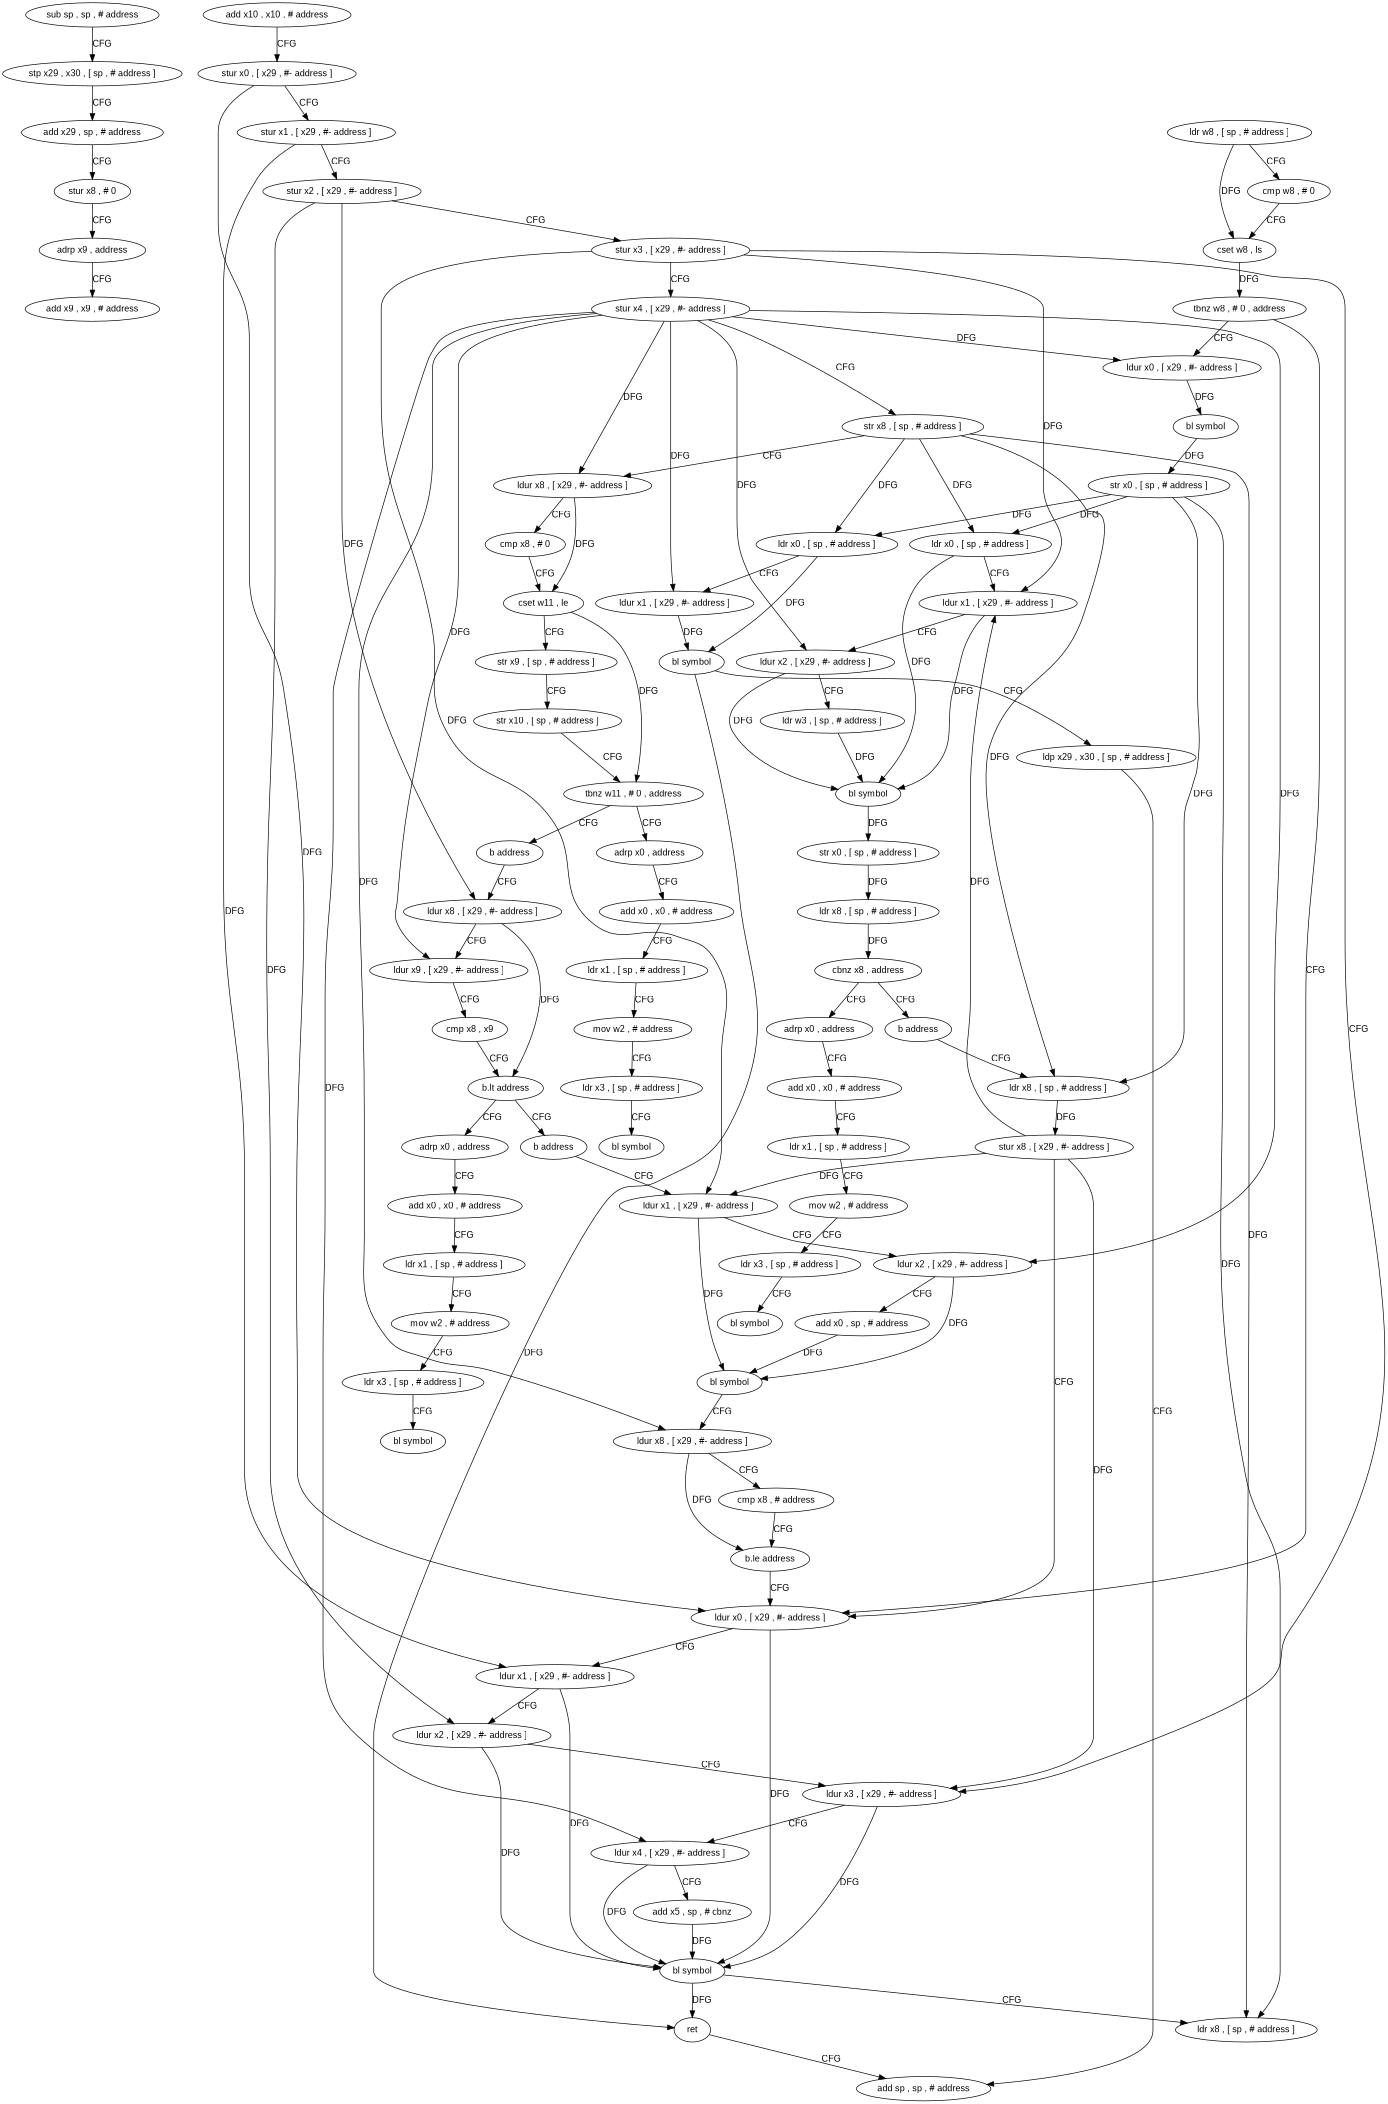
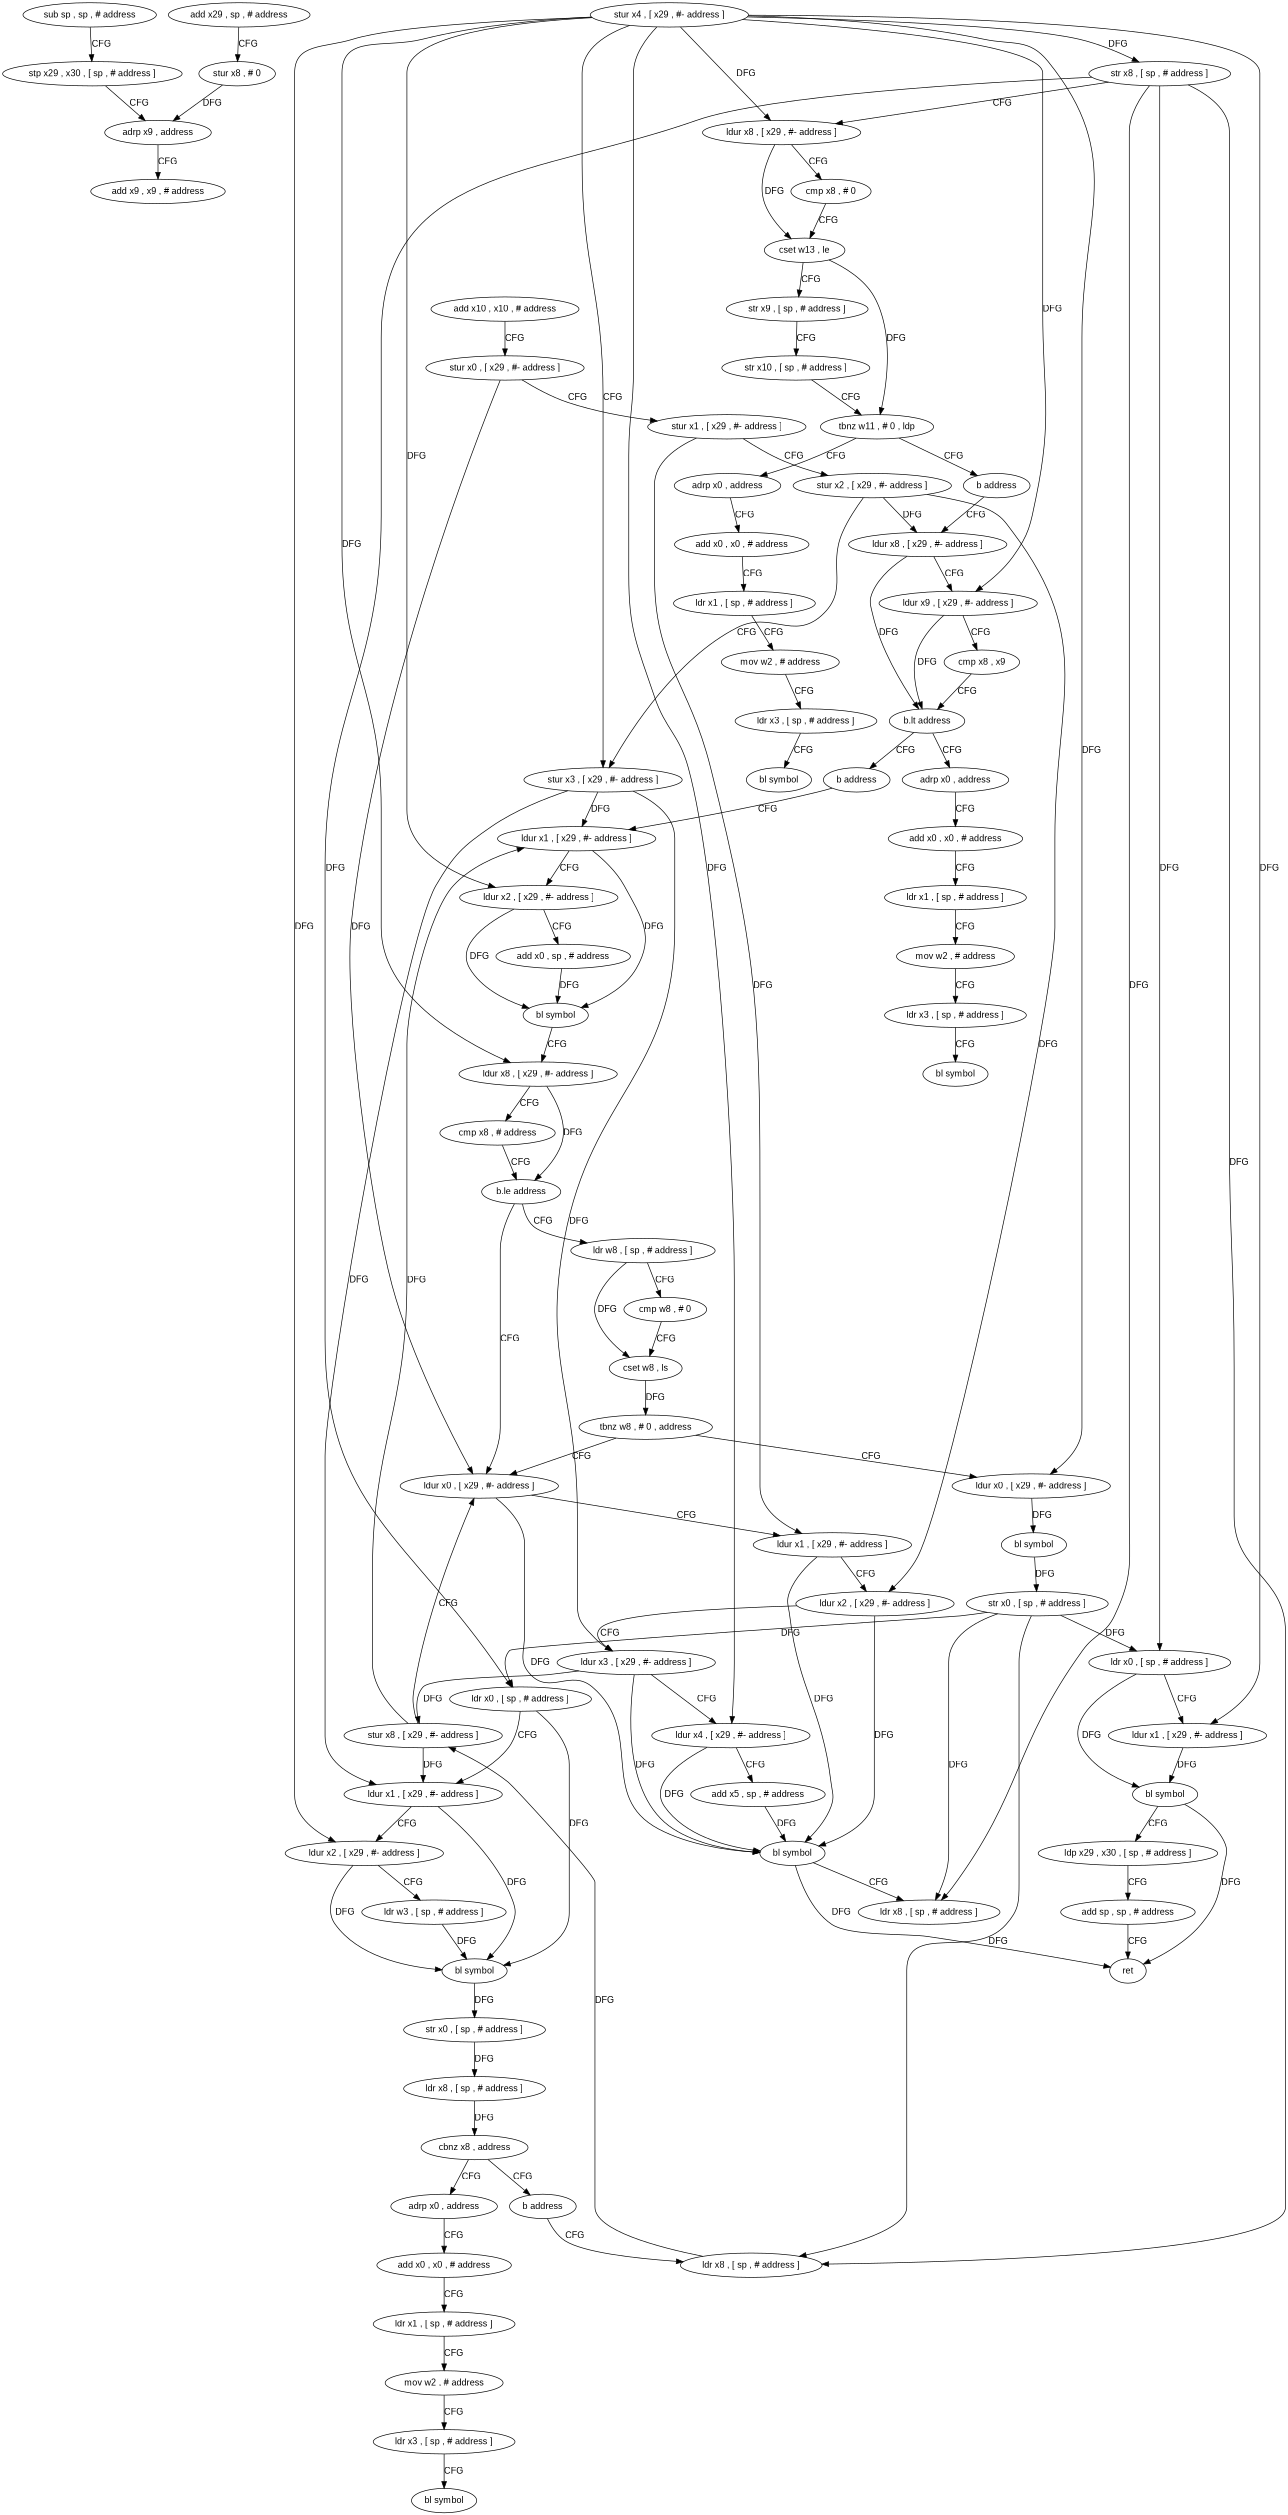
(92, 100) -> (123, 101)
(103, 221) -> (213, 103)
(671, 276) -> (603, 380)
(846, 368) -> (1118, 44)
(544, 603) -> (805, 250)
none -> (916, 655)
(633, 794) -> (877, 427)
(1359, 1029) -> (579, 1221)
none -> (544, 1232)
(1093, 1520) -> (485, 1677)
(692, 1912) -> (758, 1794)
(794, 2056) -> (1128, 1938)
